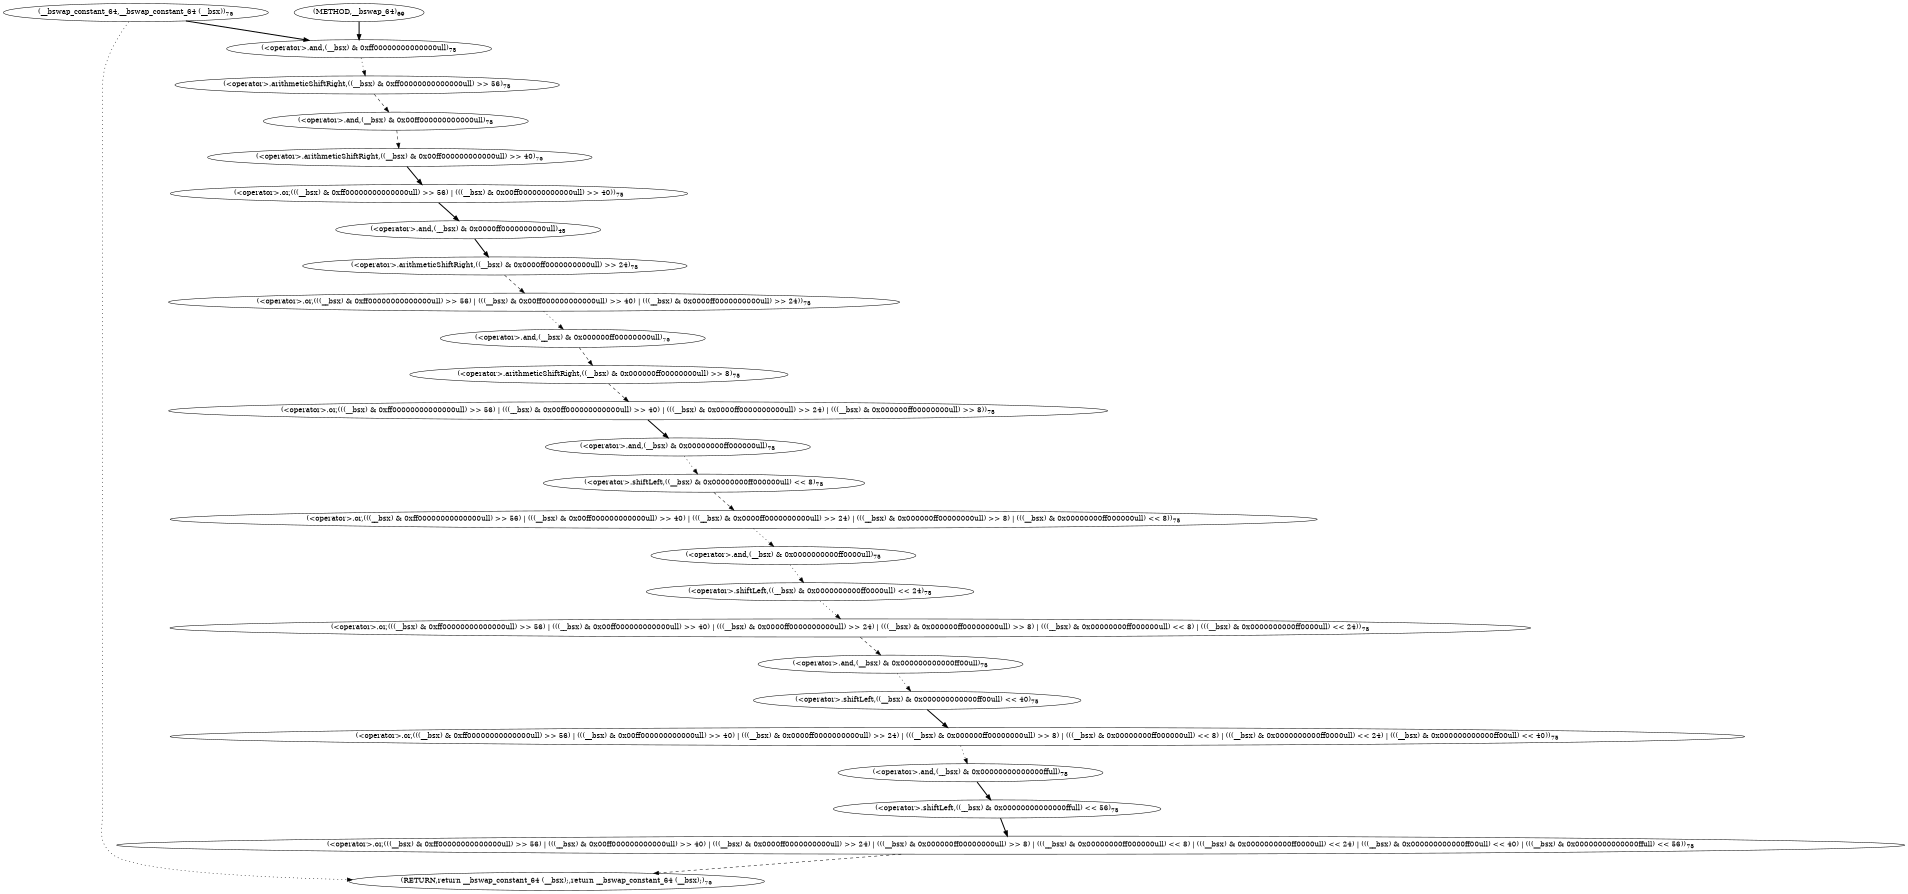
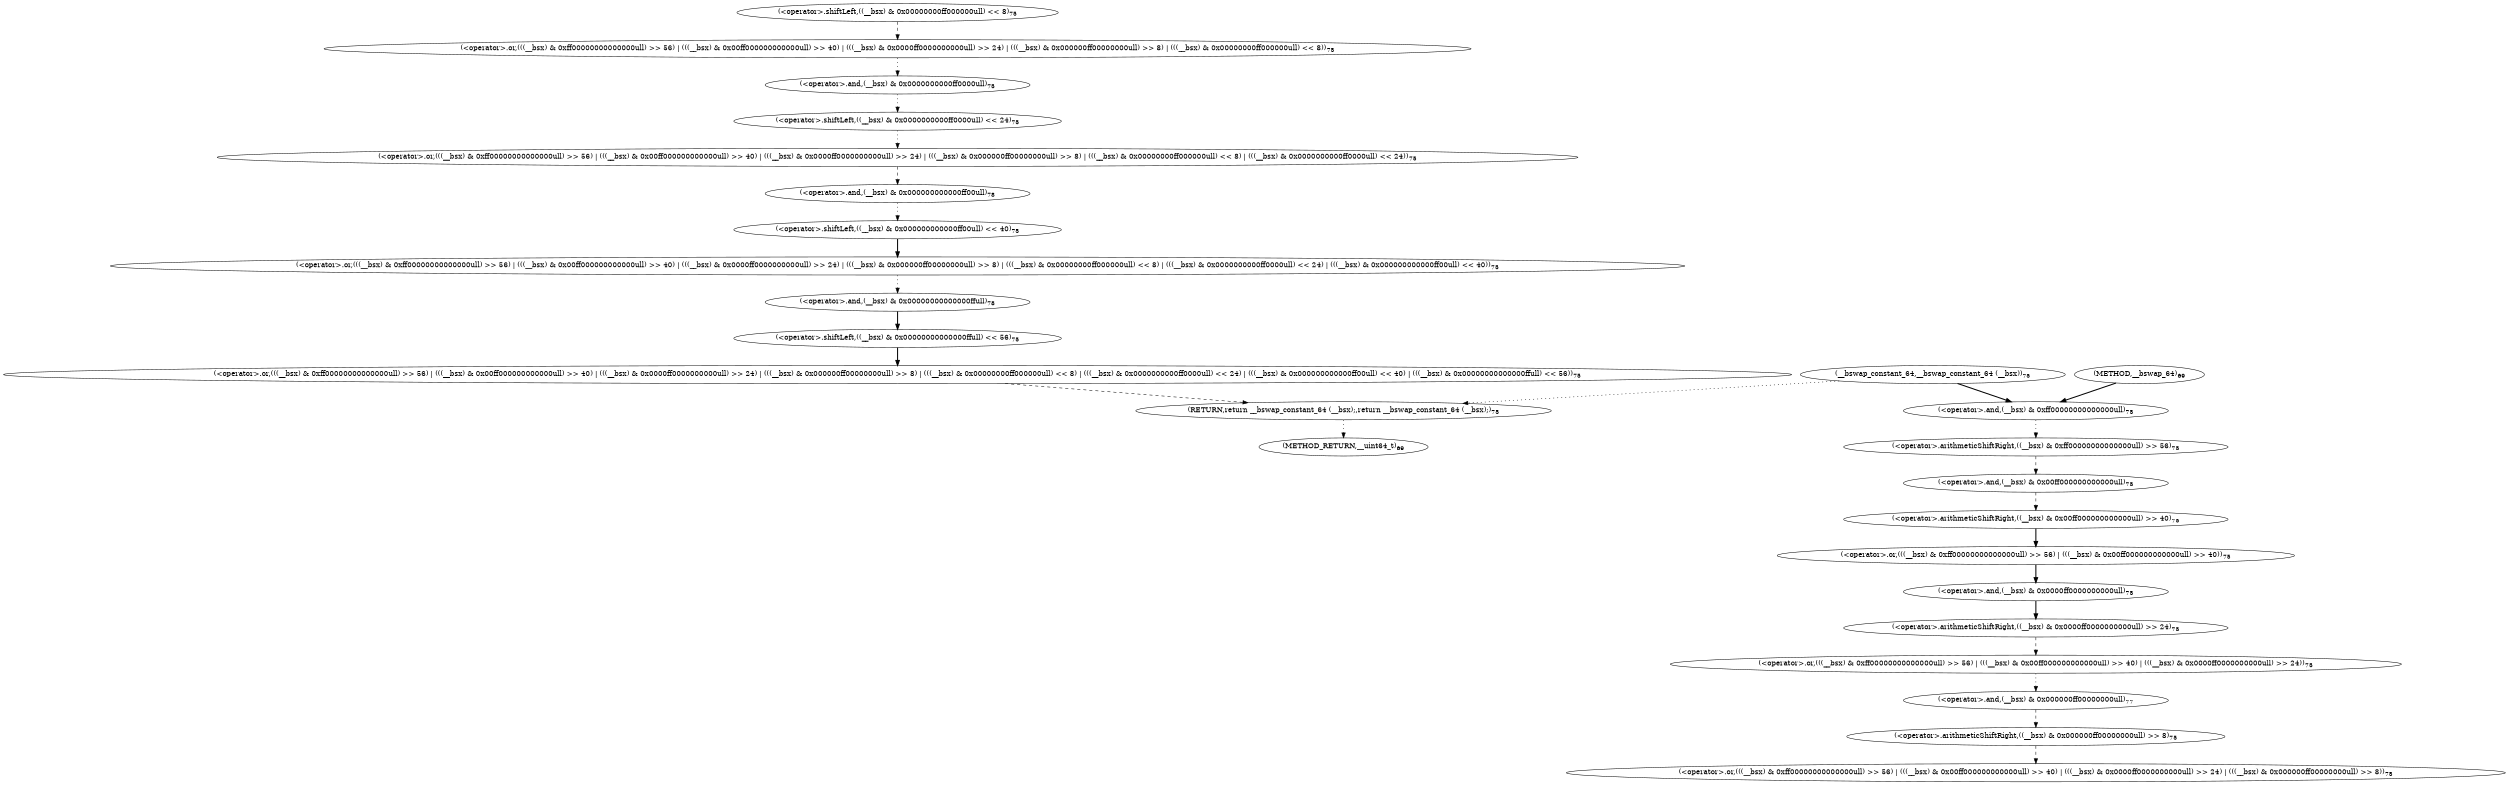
(562, 229) -> (2130, 591)
(667, 338) -> (2130, 700)
(678, 447) -> none
none -> (1344, 447)
(984, 663) -> (991, 193)
